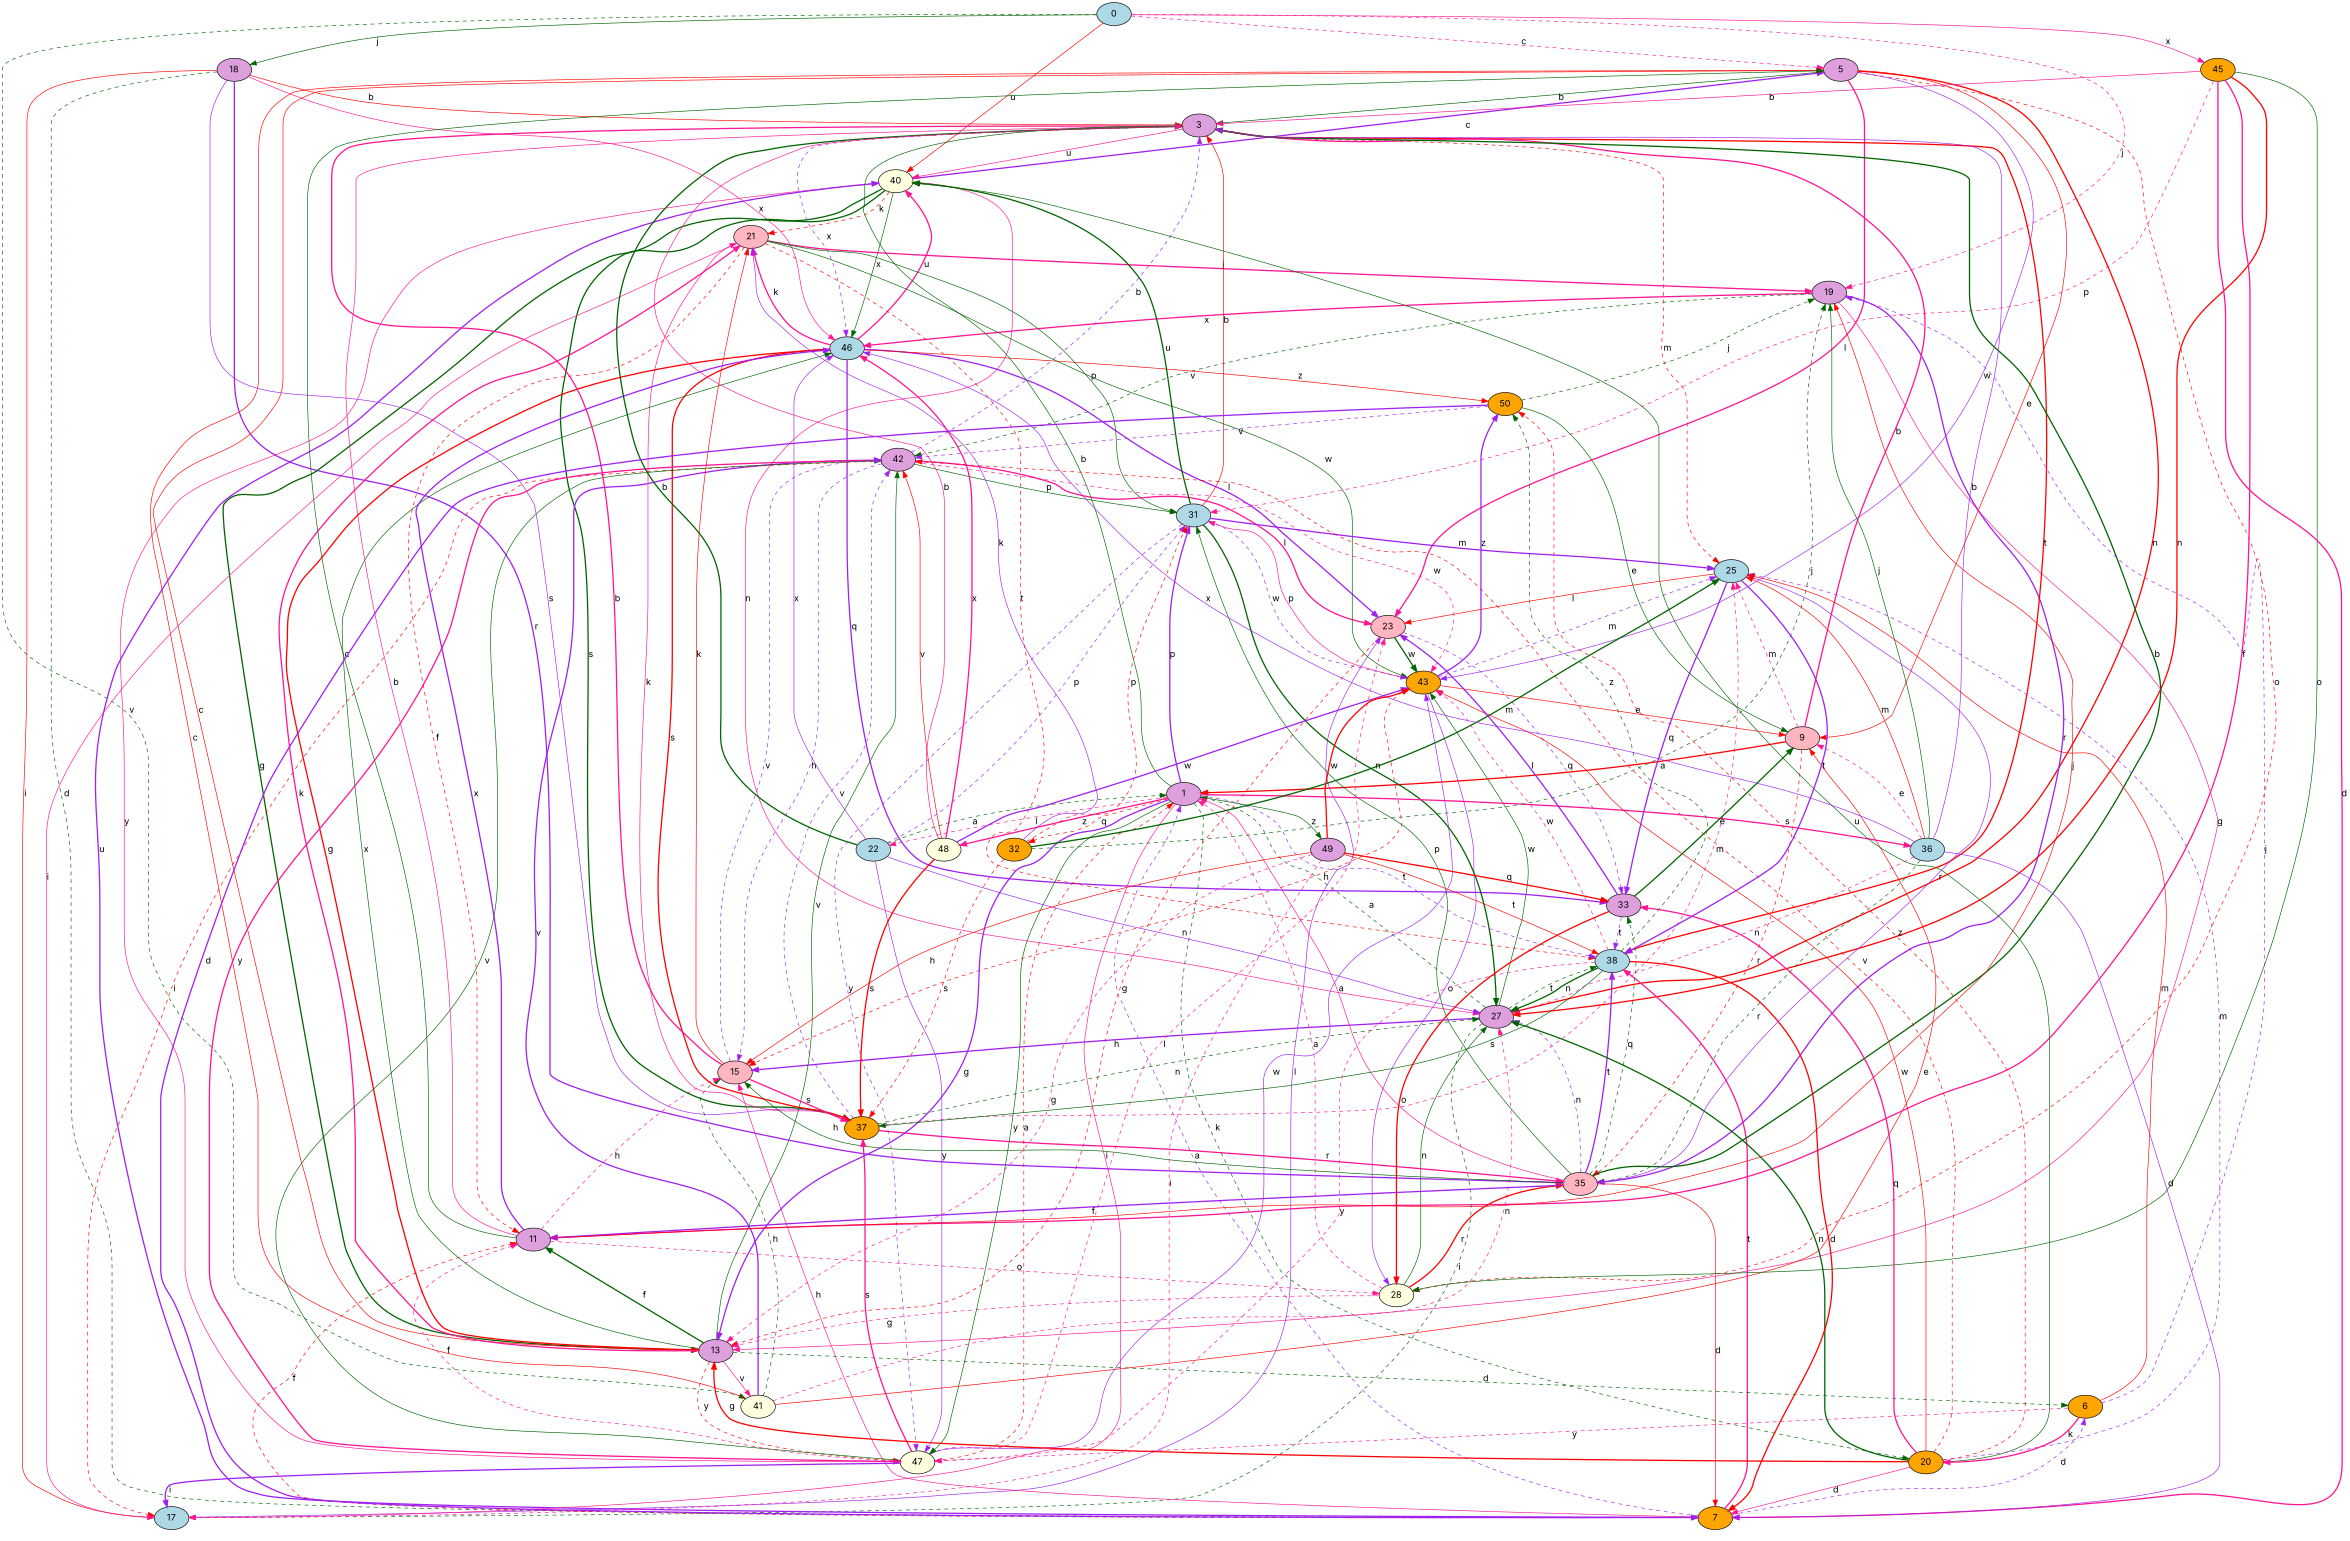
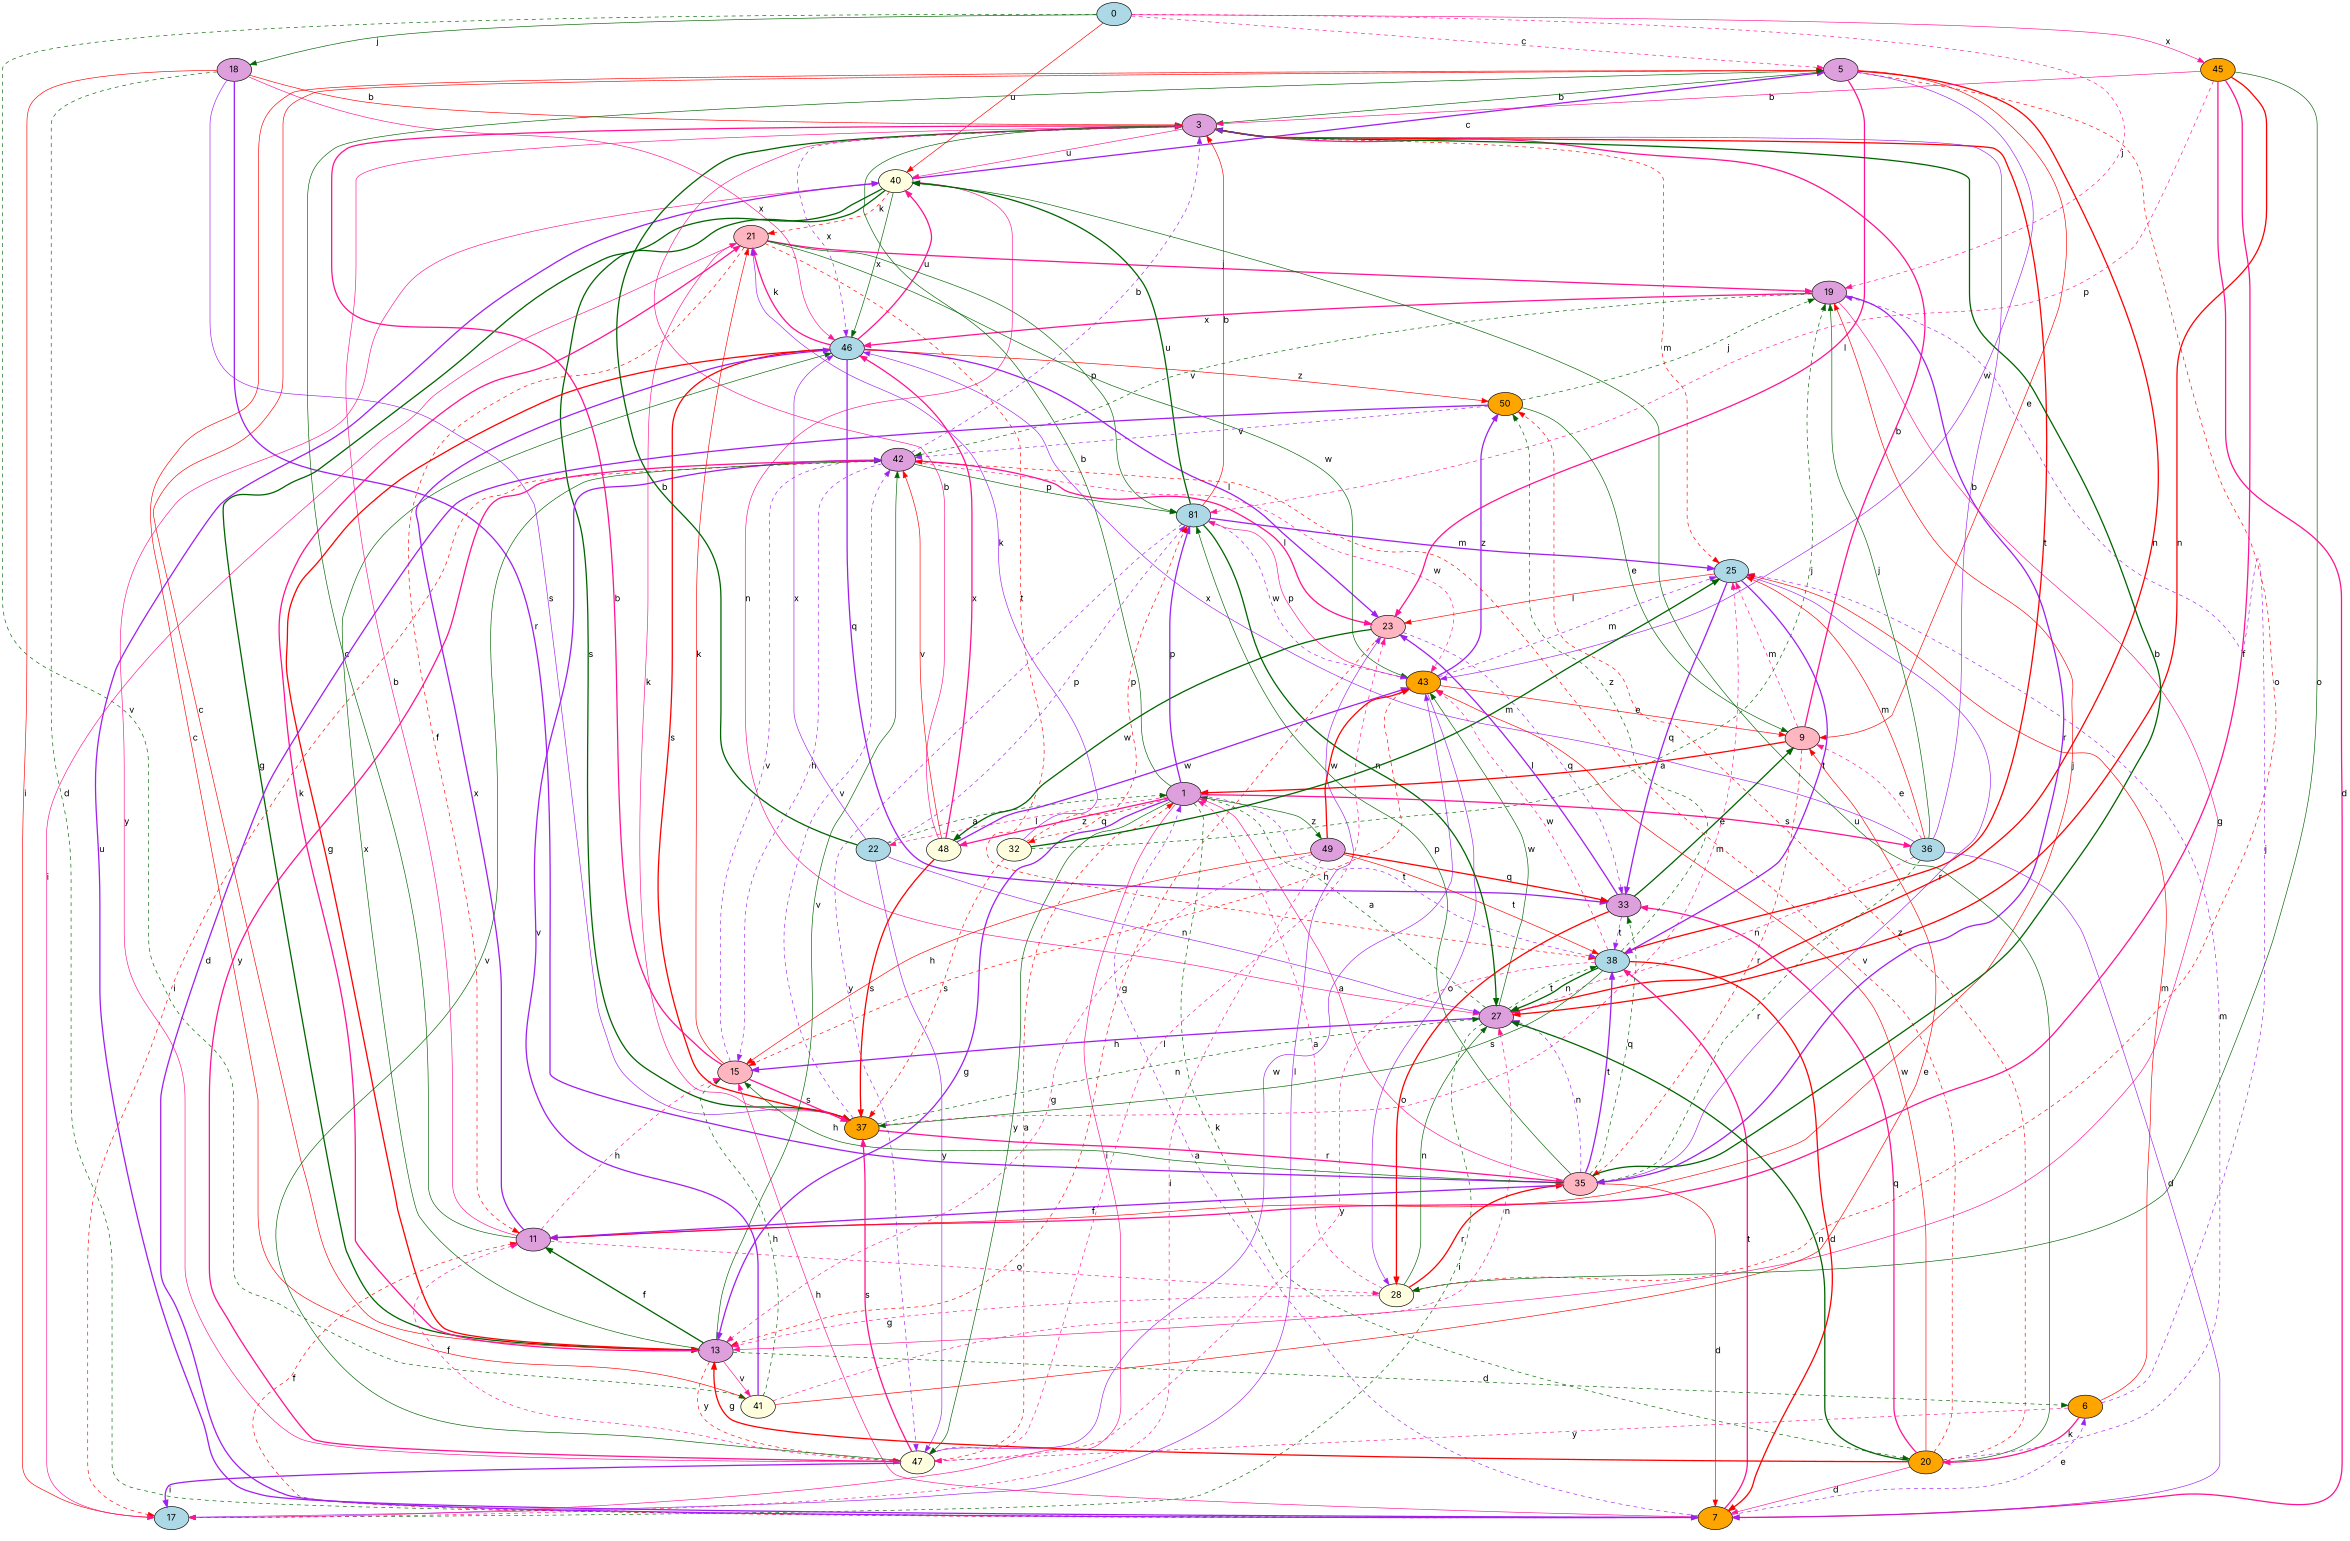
(1193, 515) -> (1193, 515)
(1404, 652) -> (1153, 709)
(1014, 850) -> (1014, 850)
(2063, 1462) -> (2063, 1462)
